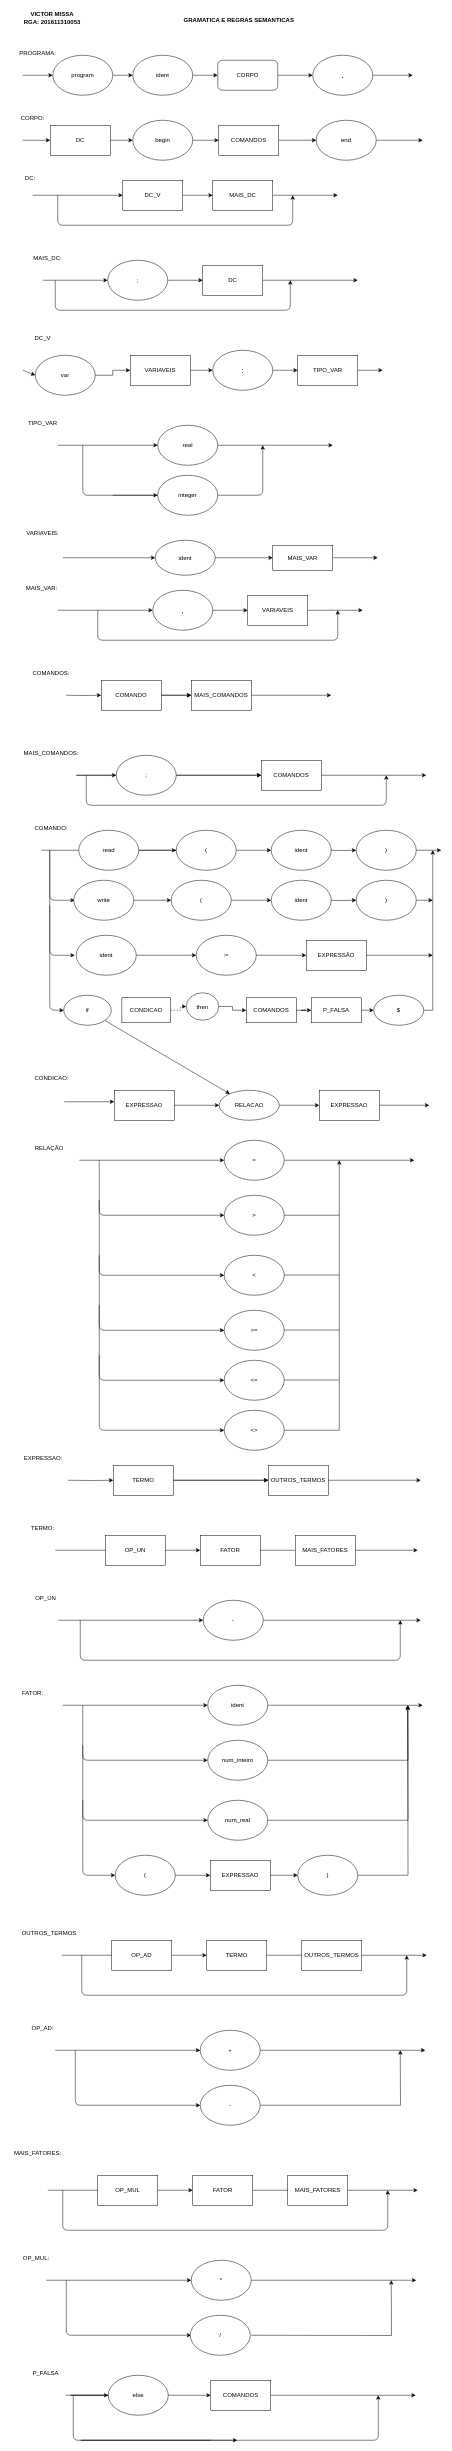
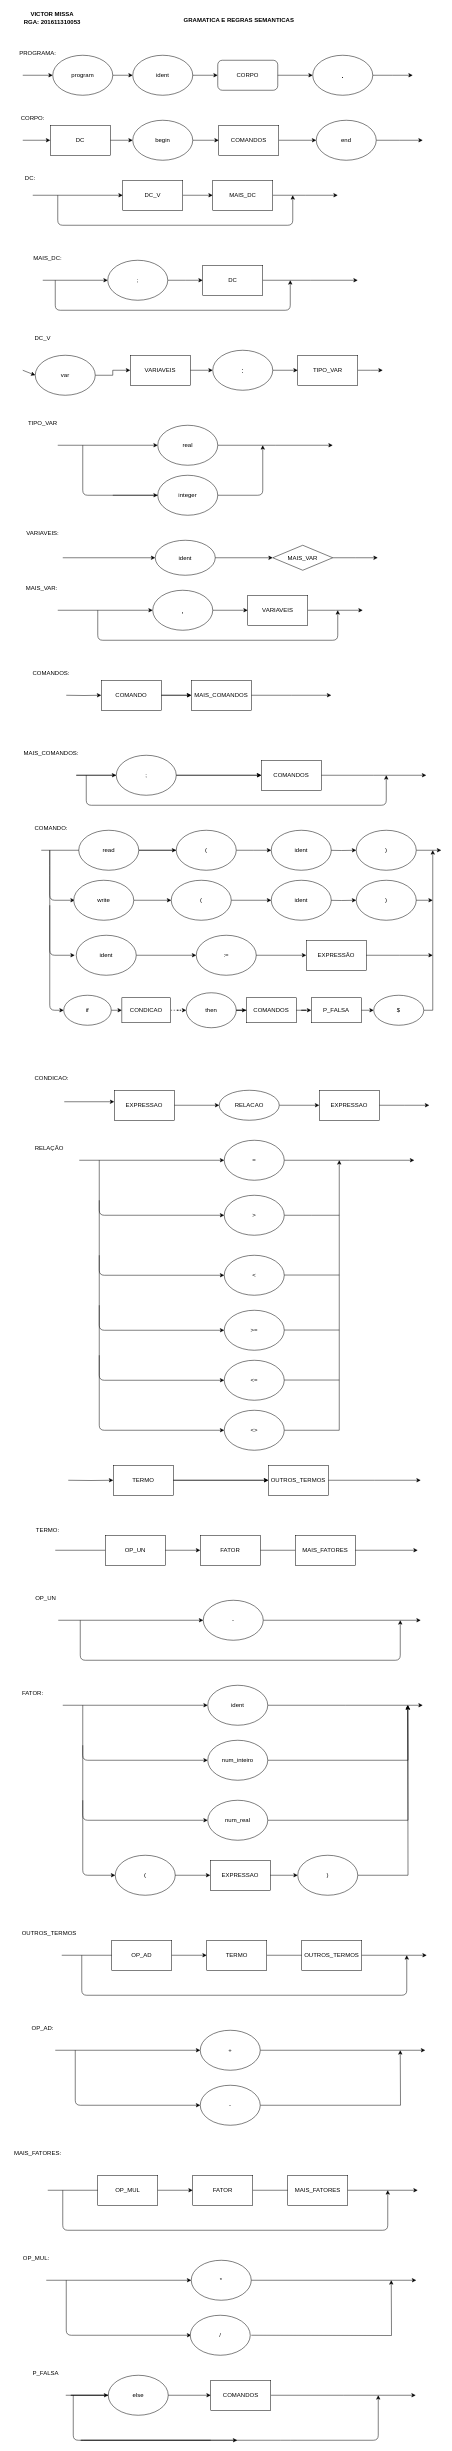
(303, 558) -> (303, 558)
(203, 1007) -> (211, 1010)
(225, 1091) -> (117, 1010)
(43, 1458) -> none
(43, 1528) -> (48, 1530)
